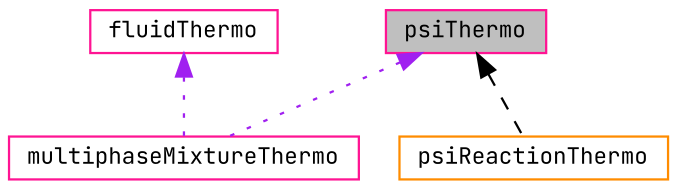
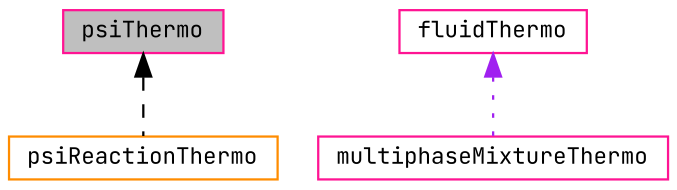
(314, 99) -> none
